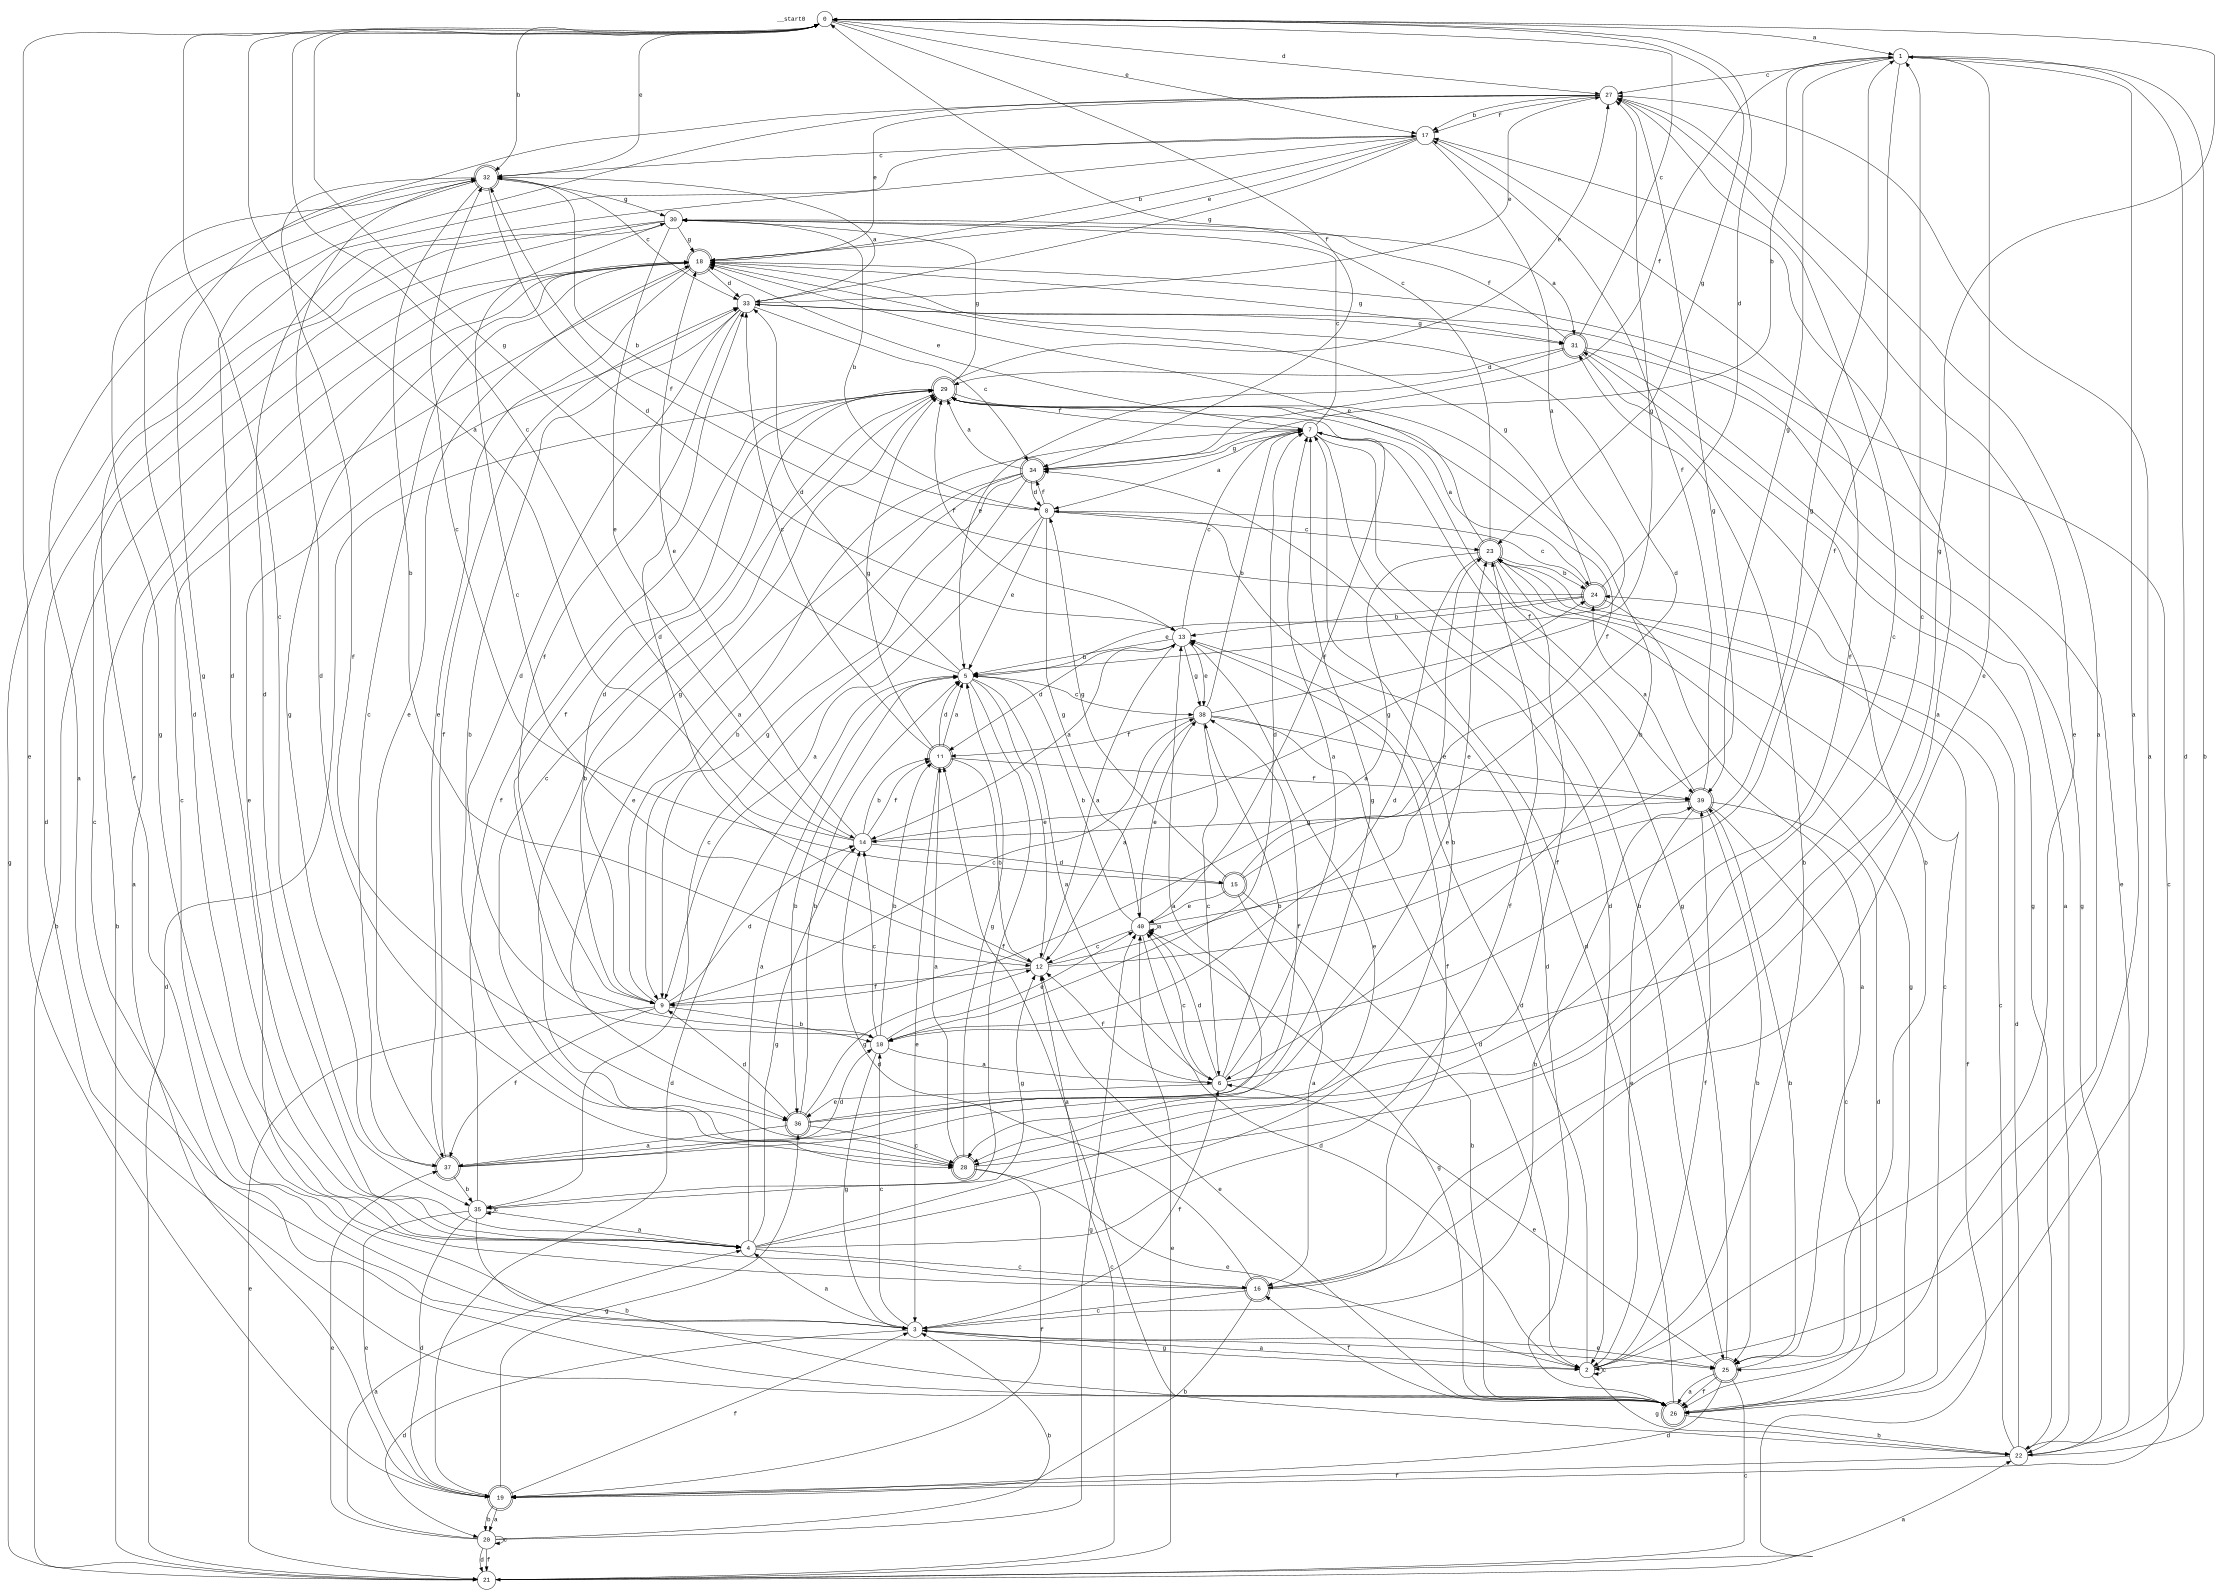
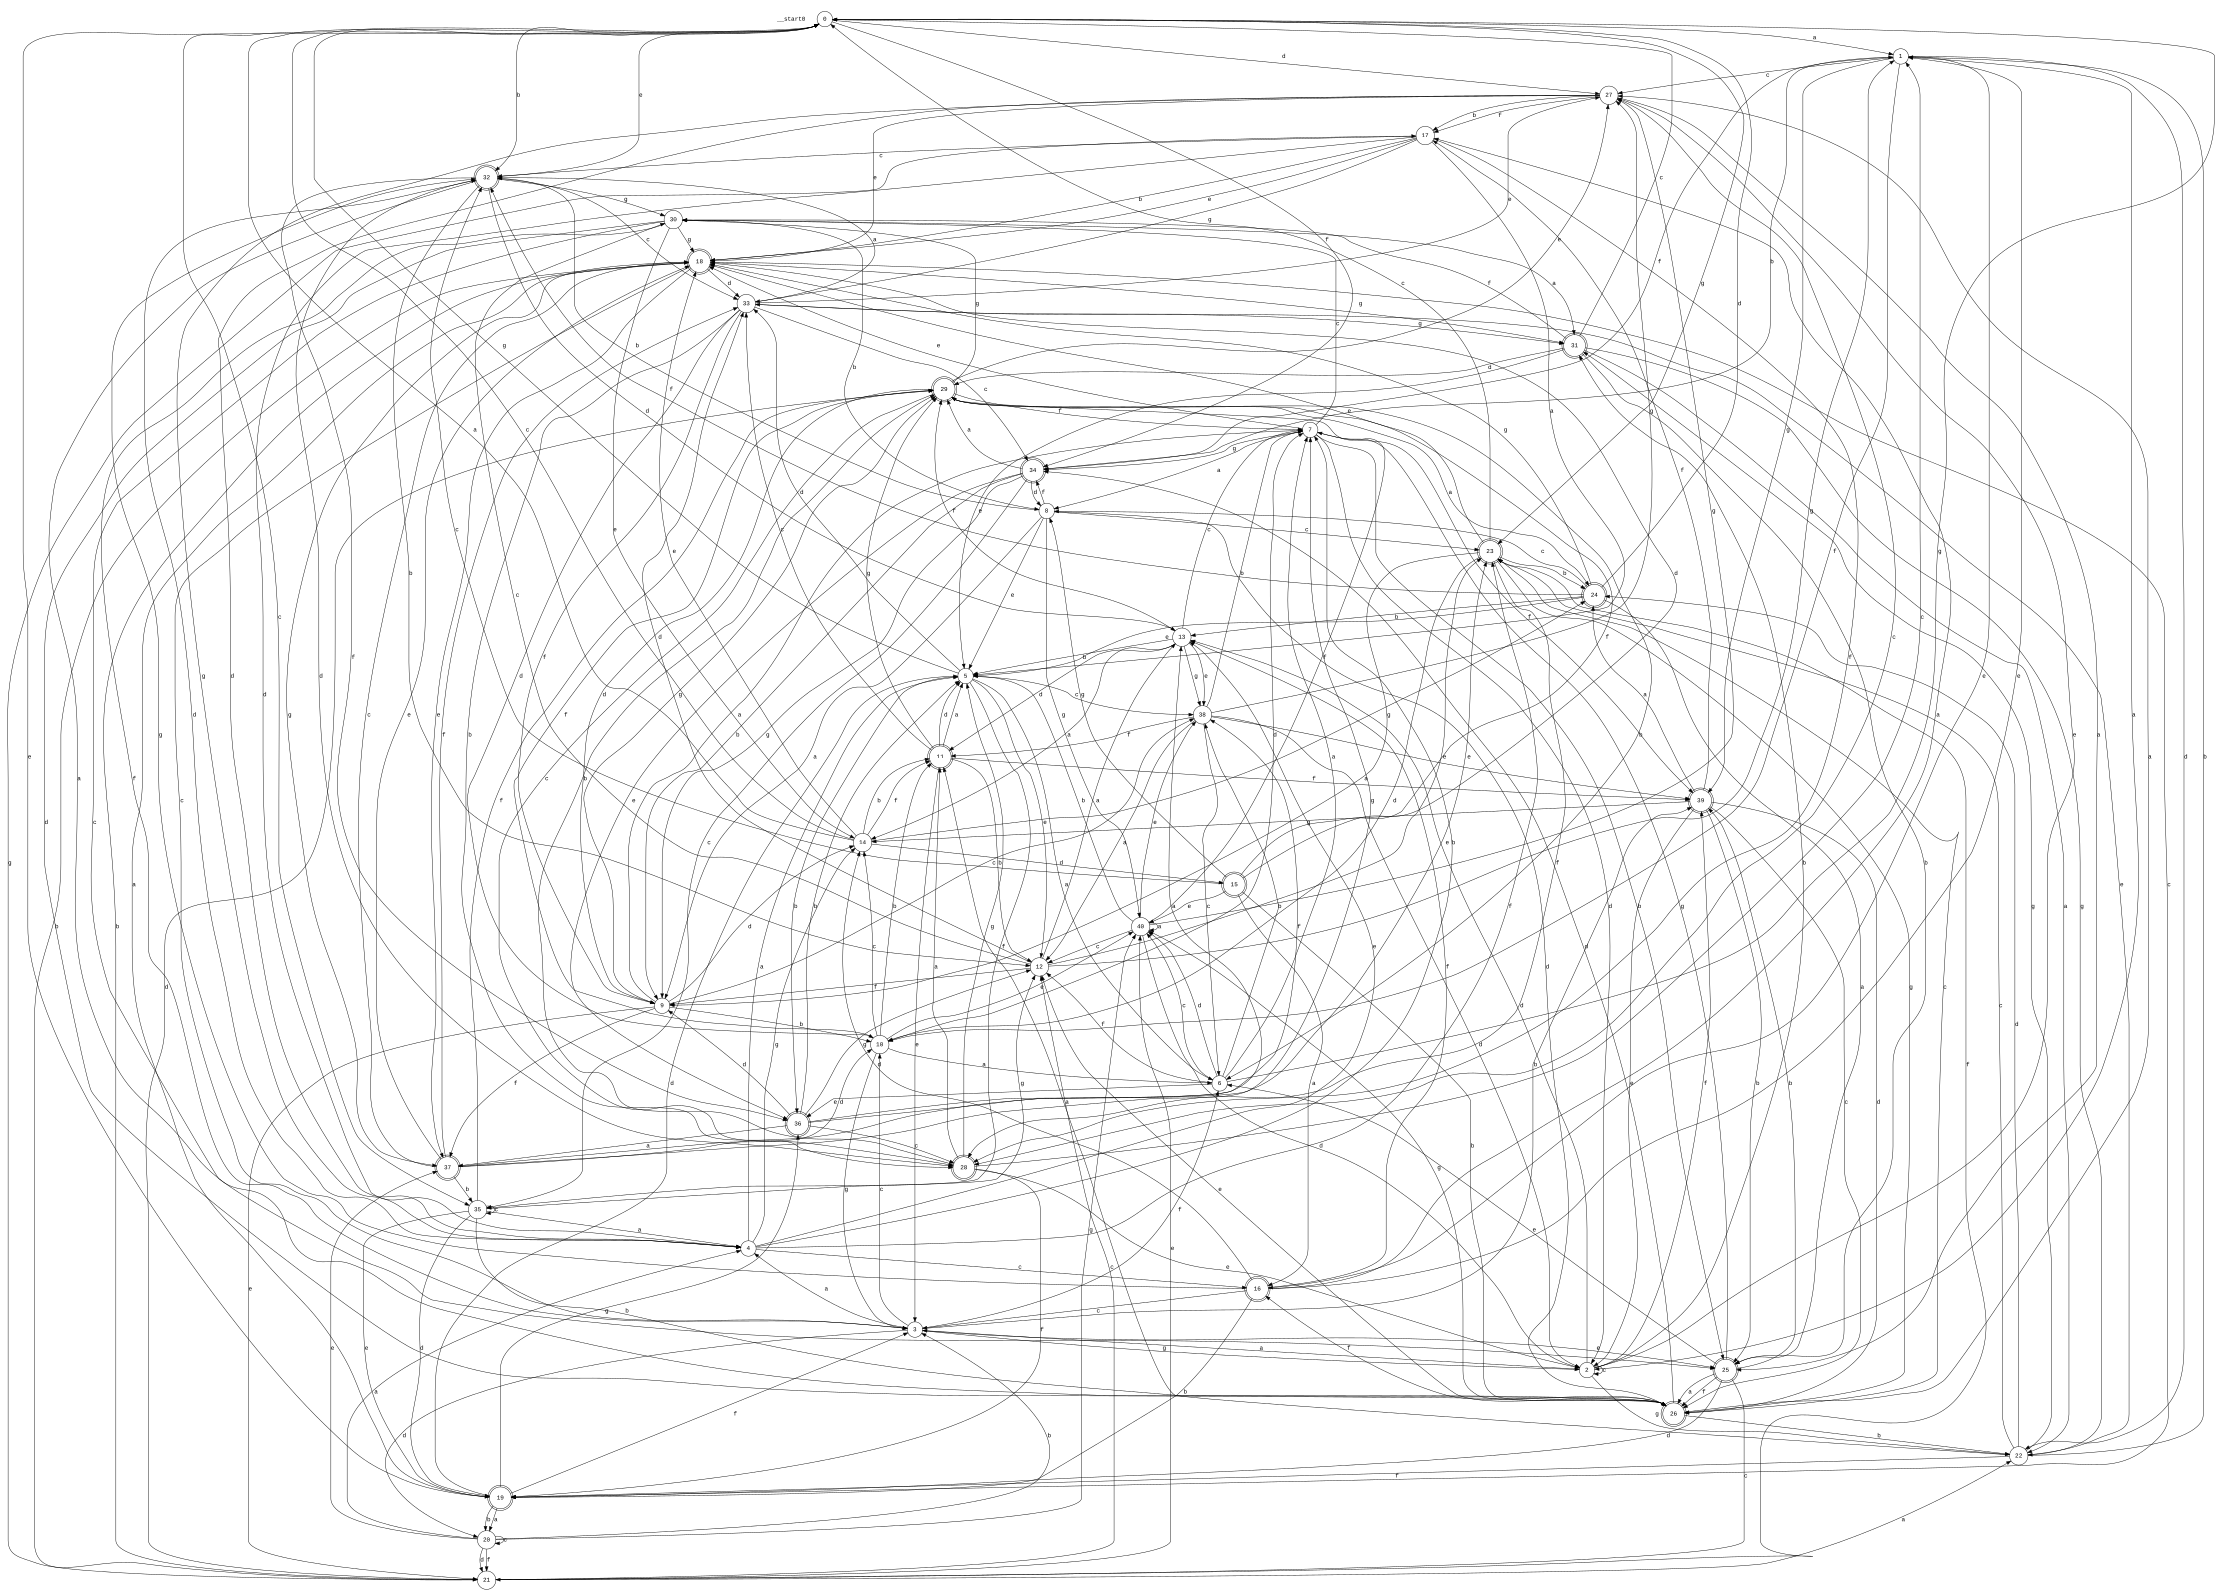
(1122, 77) -> none
(263, 1090) -> (1975, 844)
